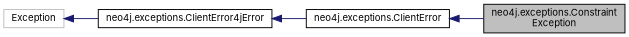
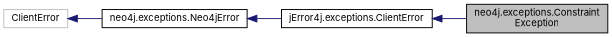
(34, 19) -> (36, 19)
(185, 19) -> (175, 19)
(378, 19) -> (357, 19)
